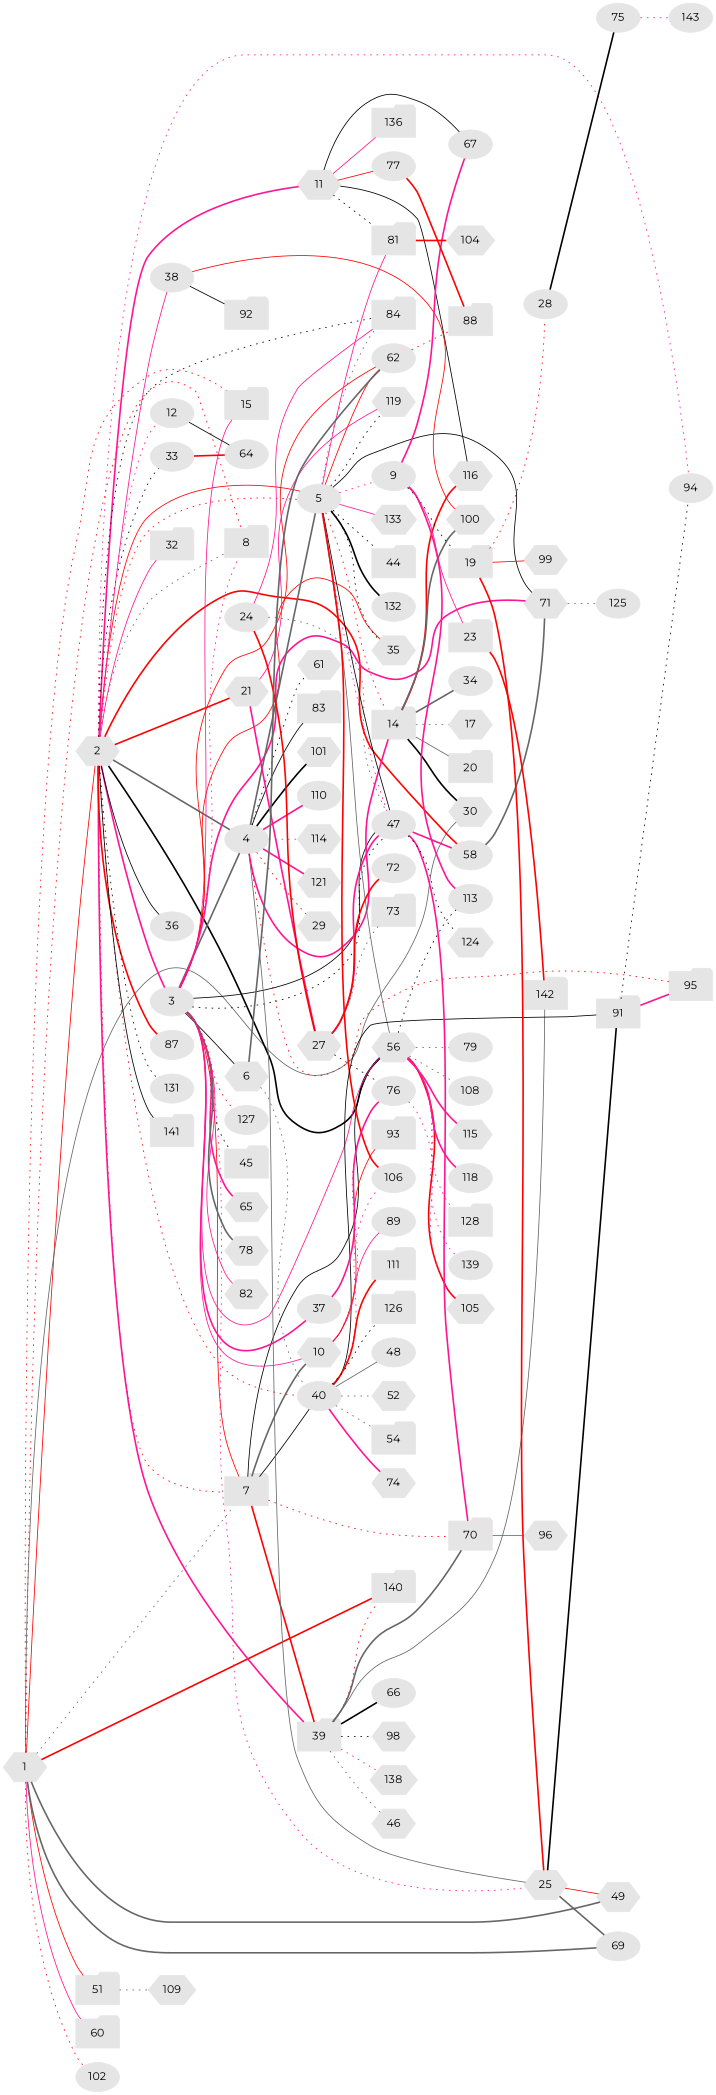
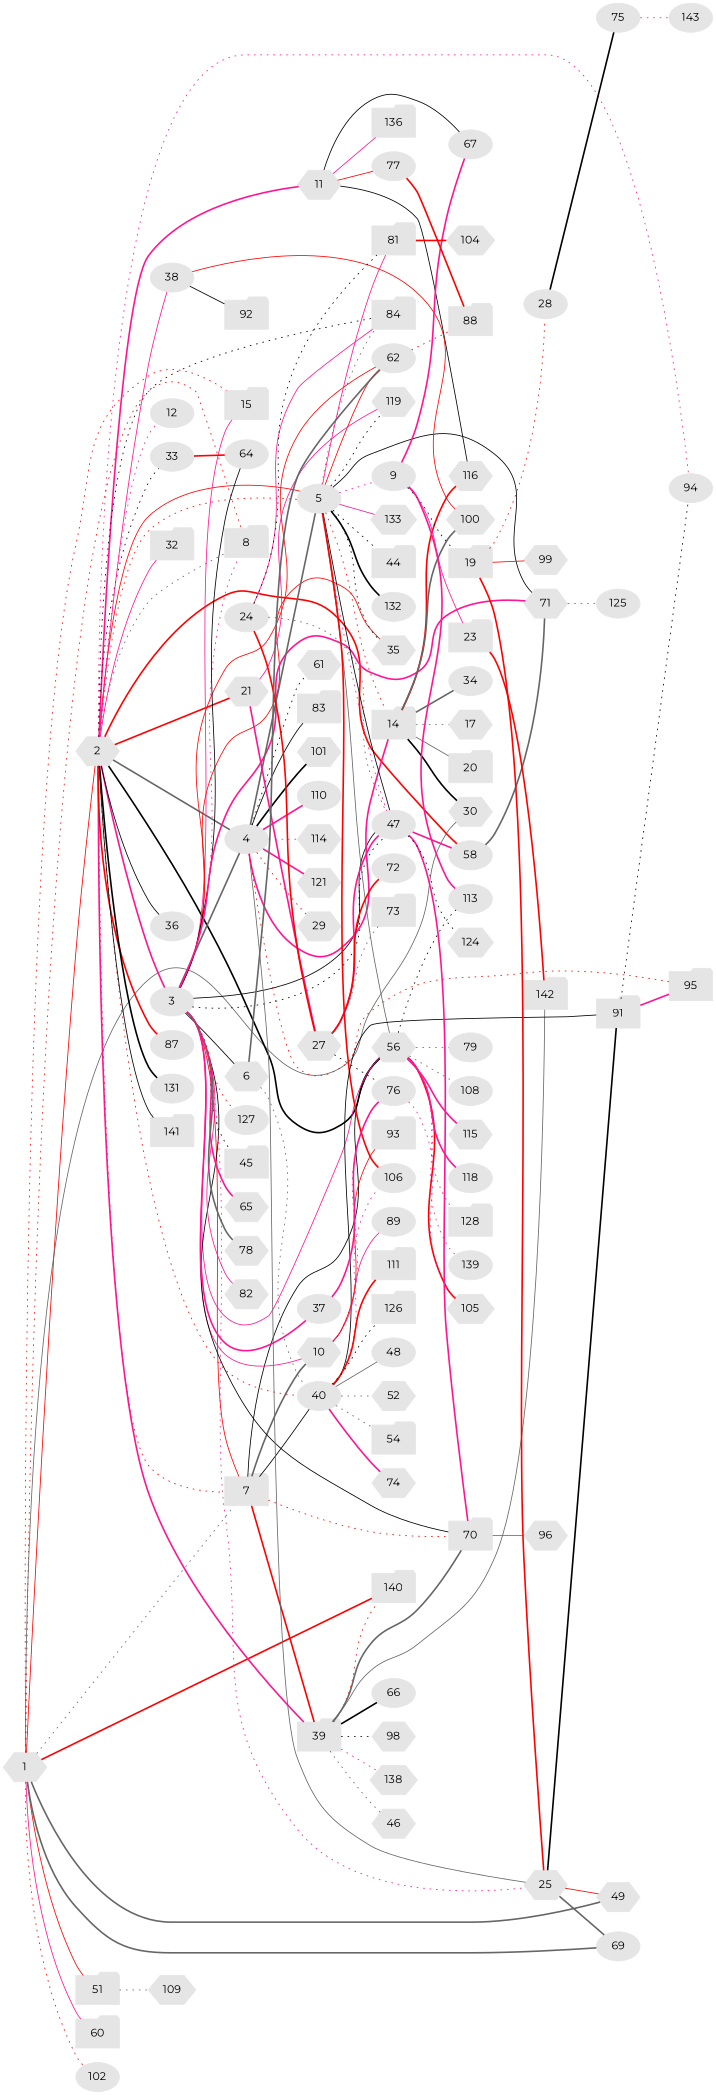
(354, 210) -> (283, 407)
(204, 431) -> (212, 637)
(126, 988) -> (126, 988)
none -> (236, 1391)
